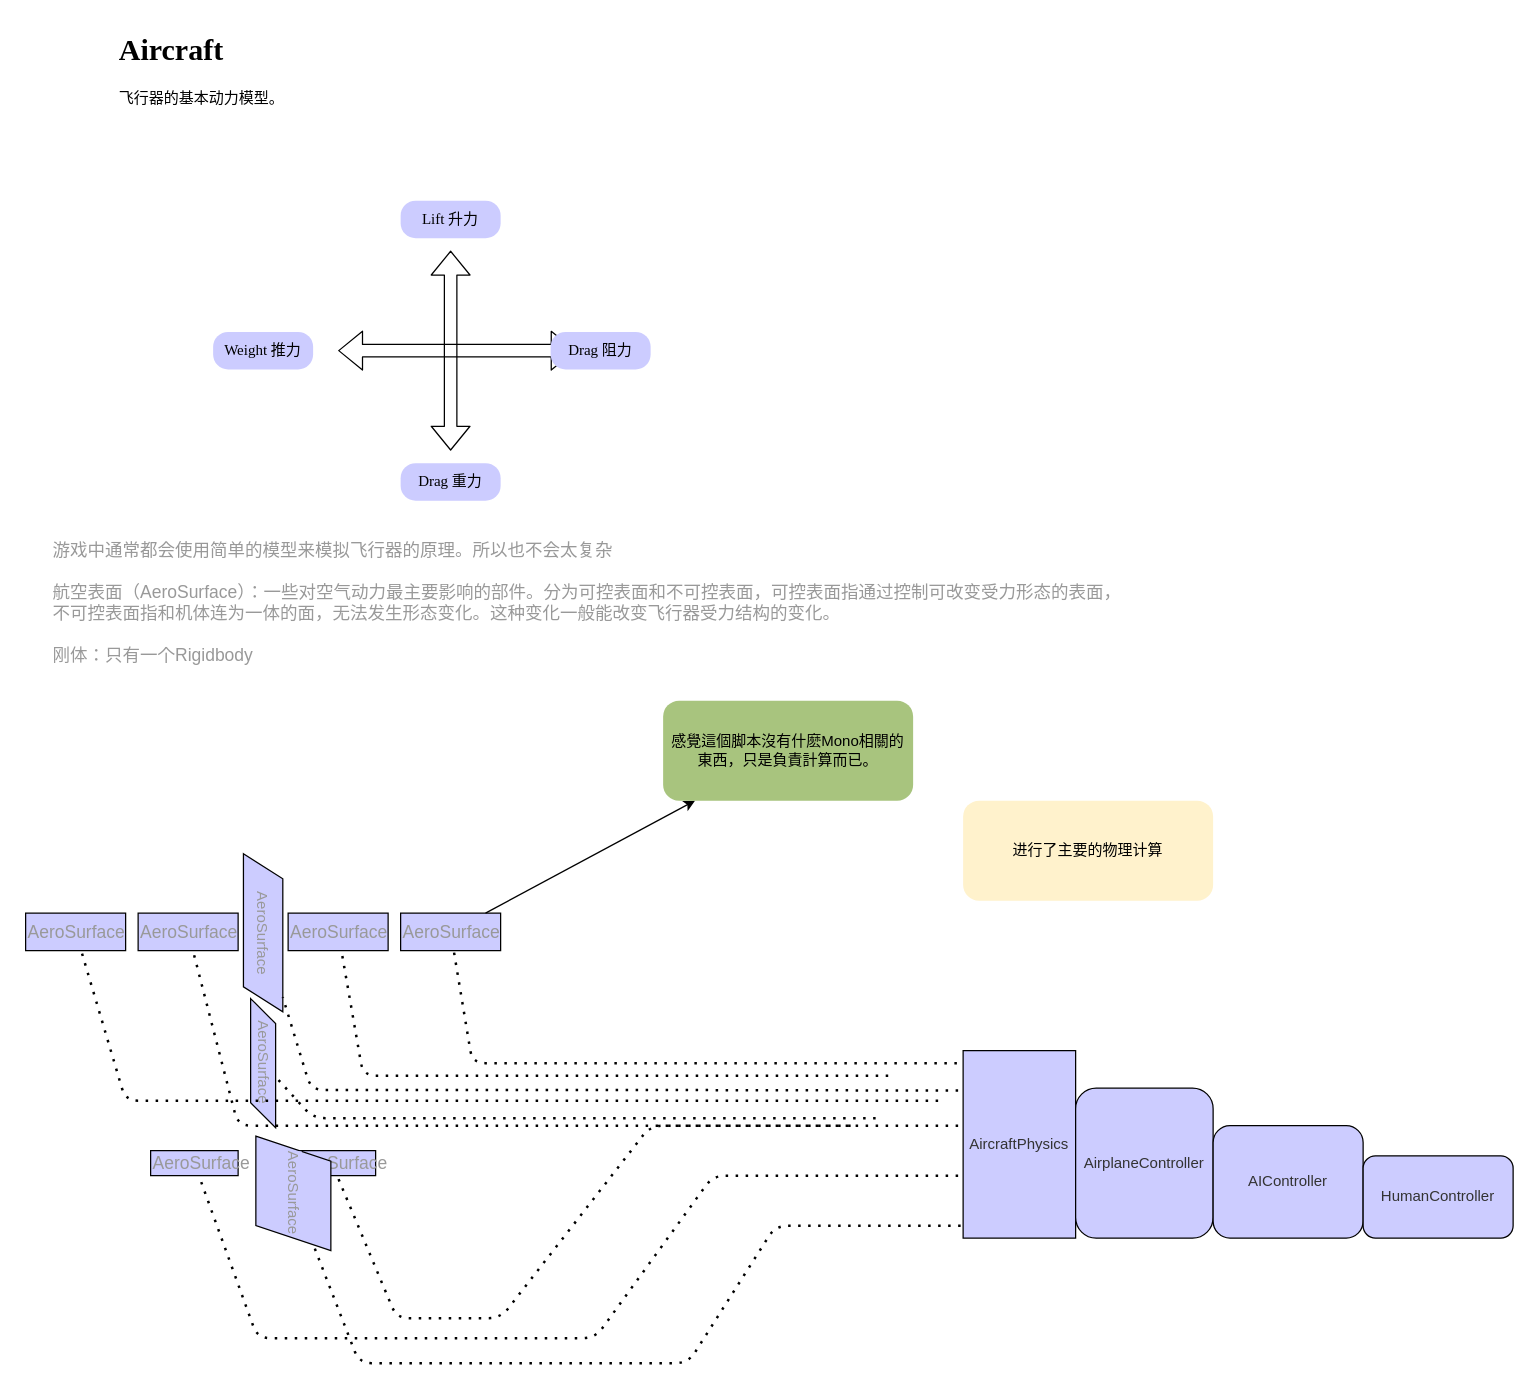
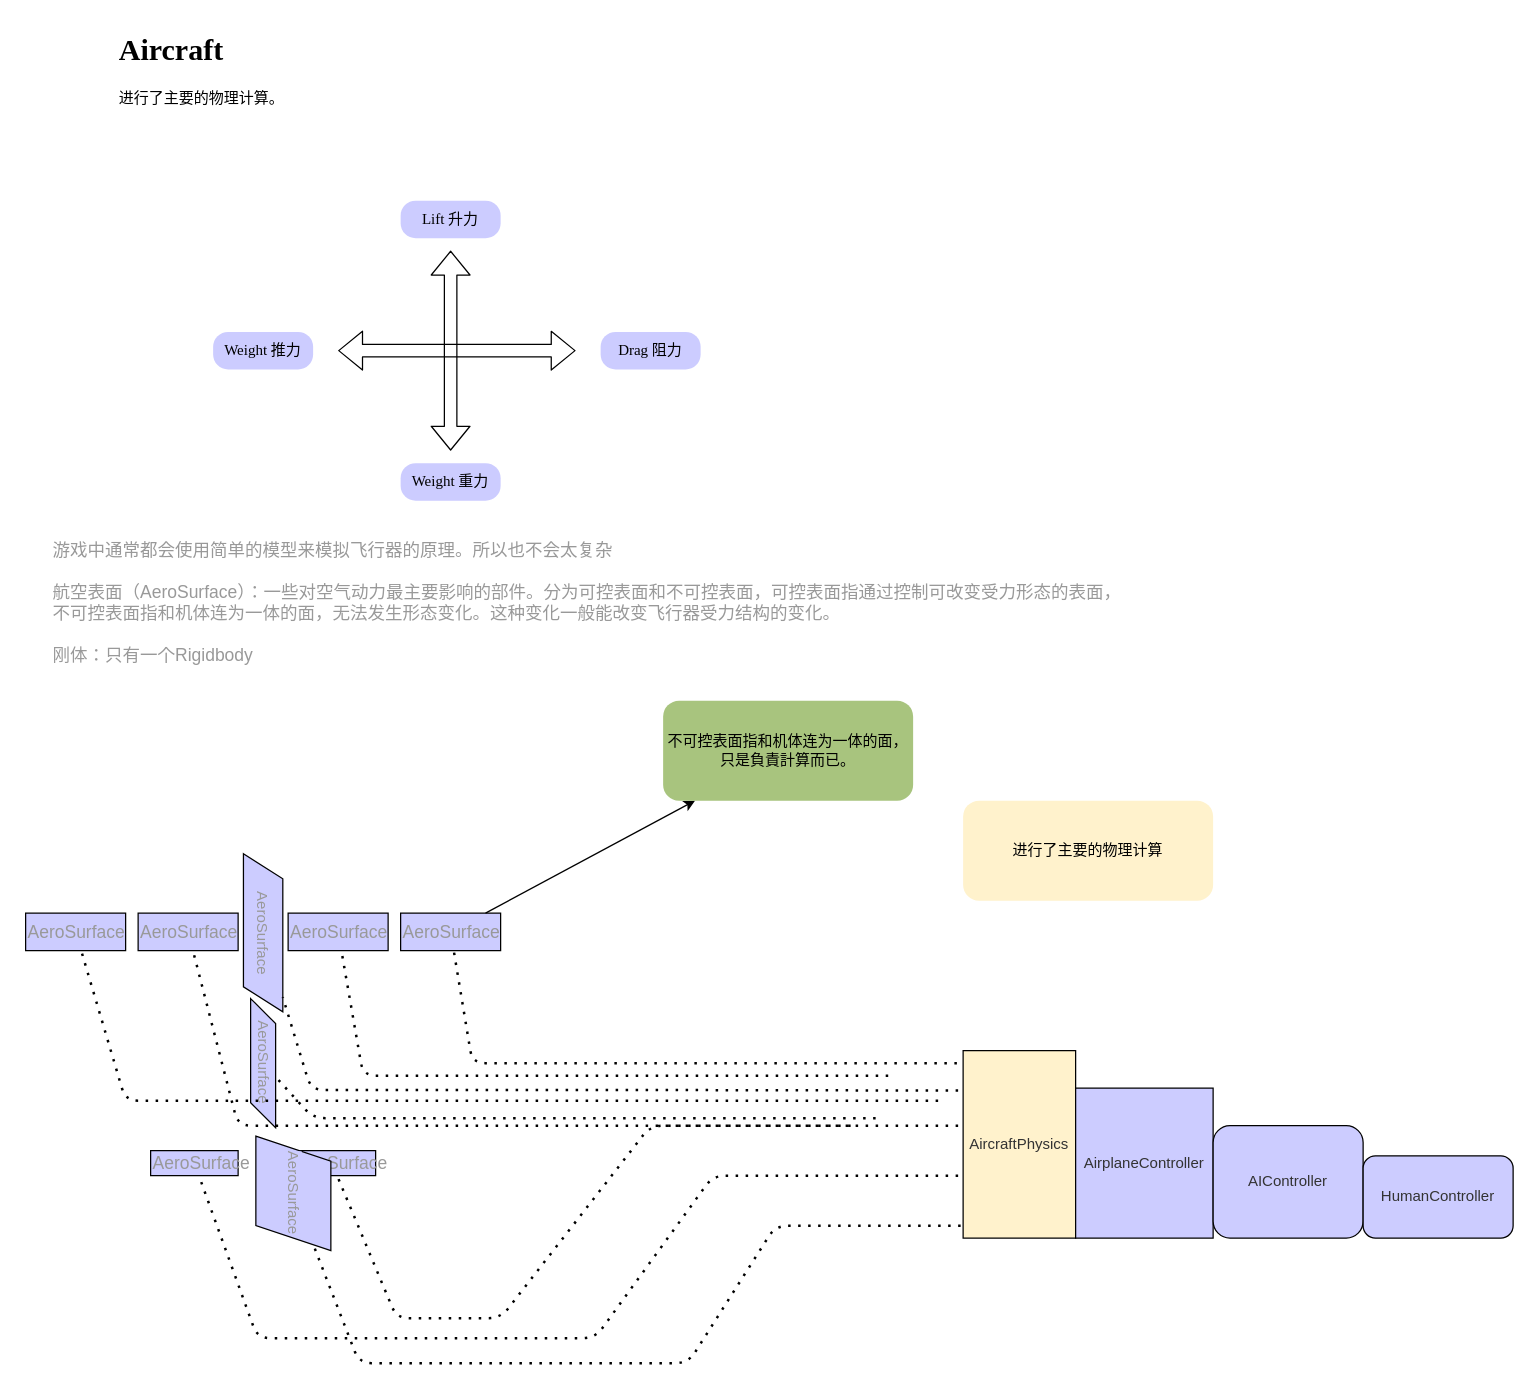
(202, 31) -> (202, 31)
(601, 351) -> (651, 351)
(451, 482) -> (451, 482)
(788, 751) -> (788, 751)
(1019, 1144) -> (1019, 1144)
(1144, 1163) -> (1144, 1163)
